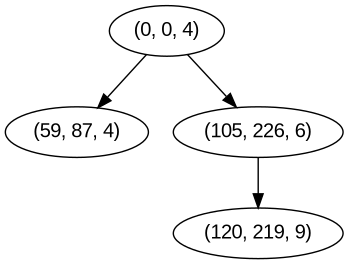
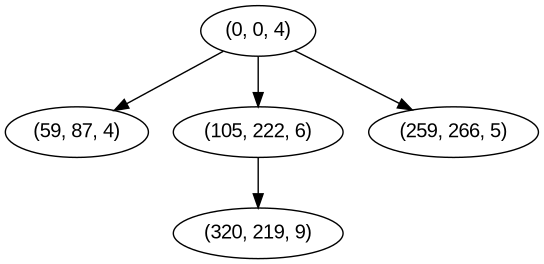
(258, 132) -> (258, 132)
none -> (454, 132)
(258, 233) -> (258, 233)
